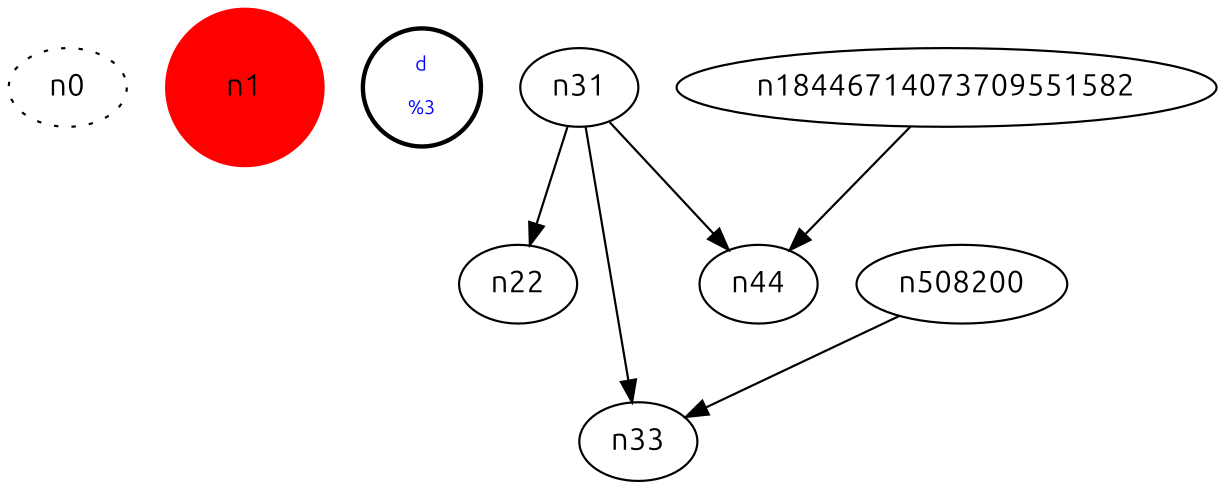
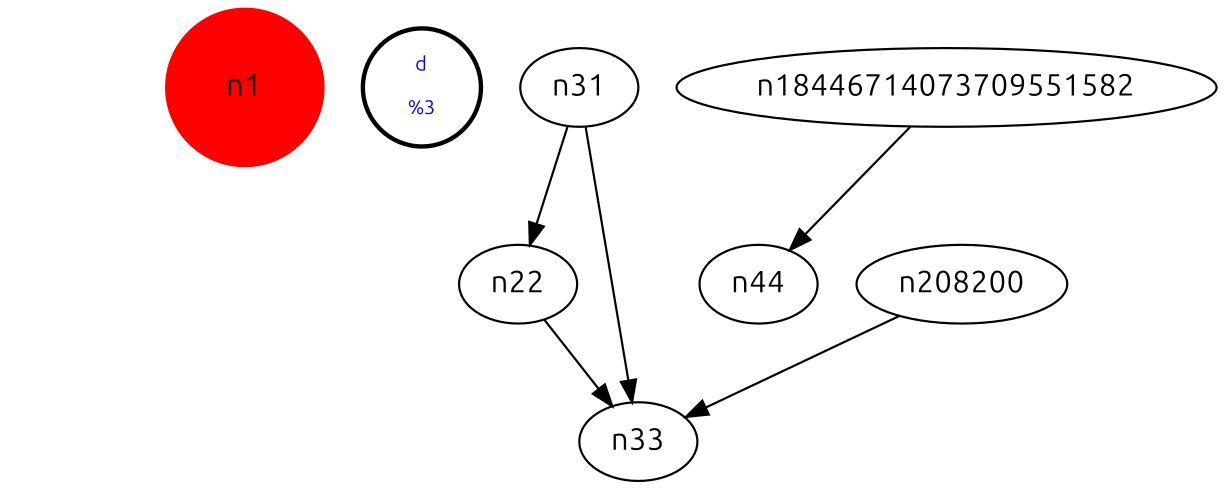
(68, 87) -> none
(662, 178) -> none
(962, 284) -> (962, 284)
none -> (571, 354)
